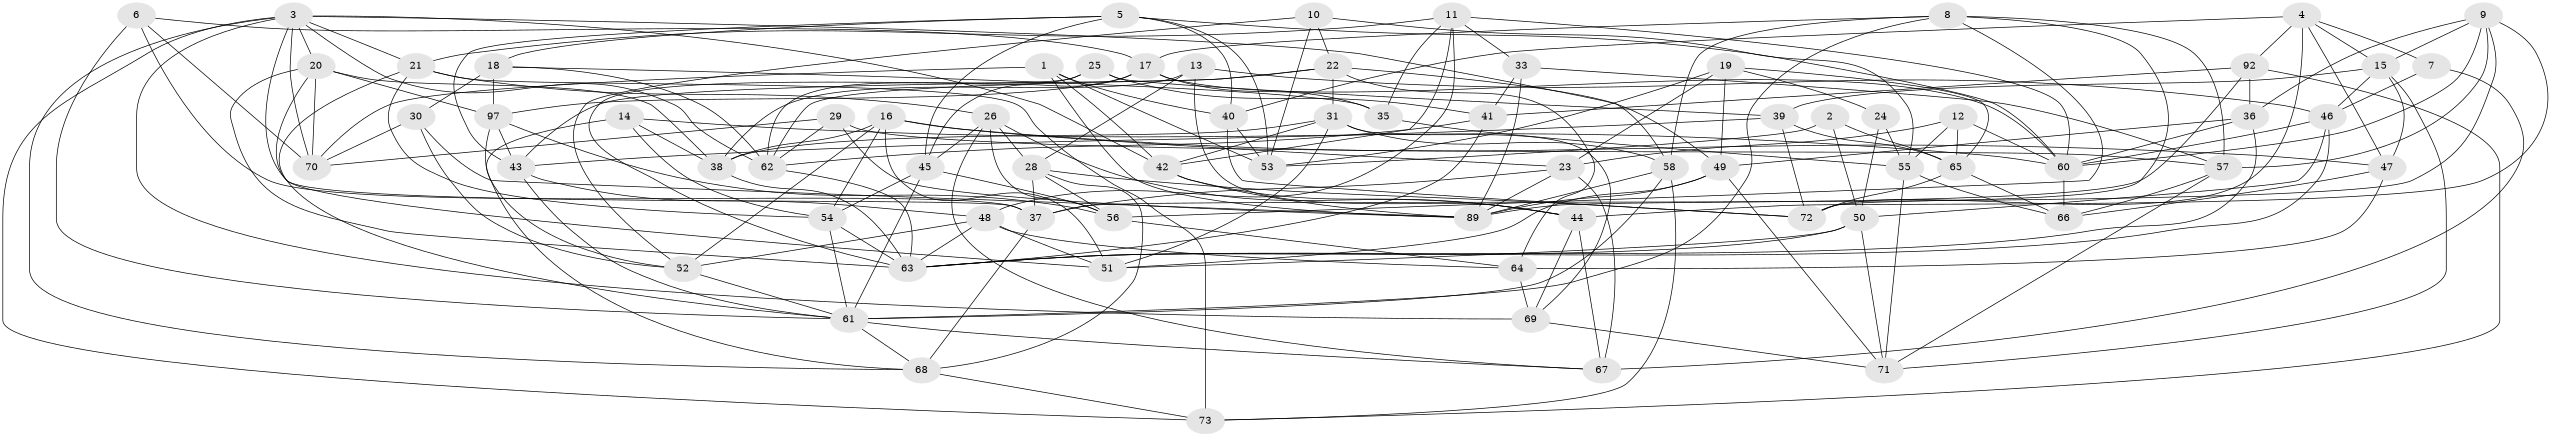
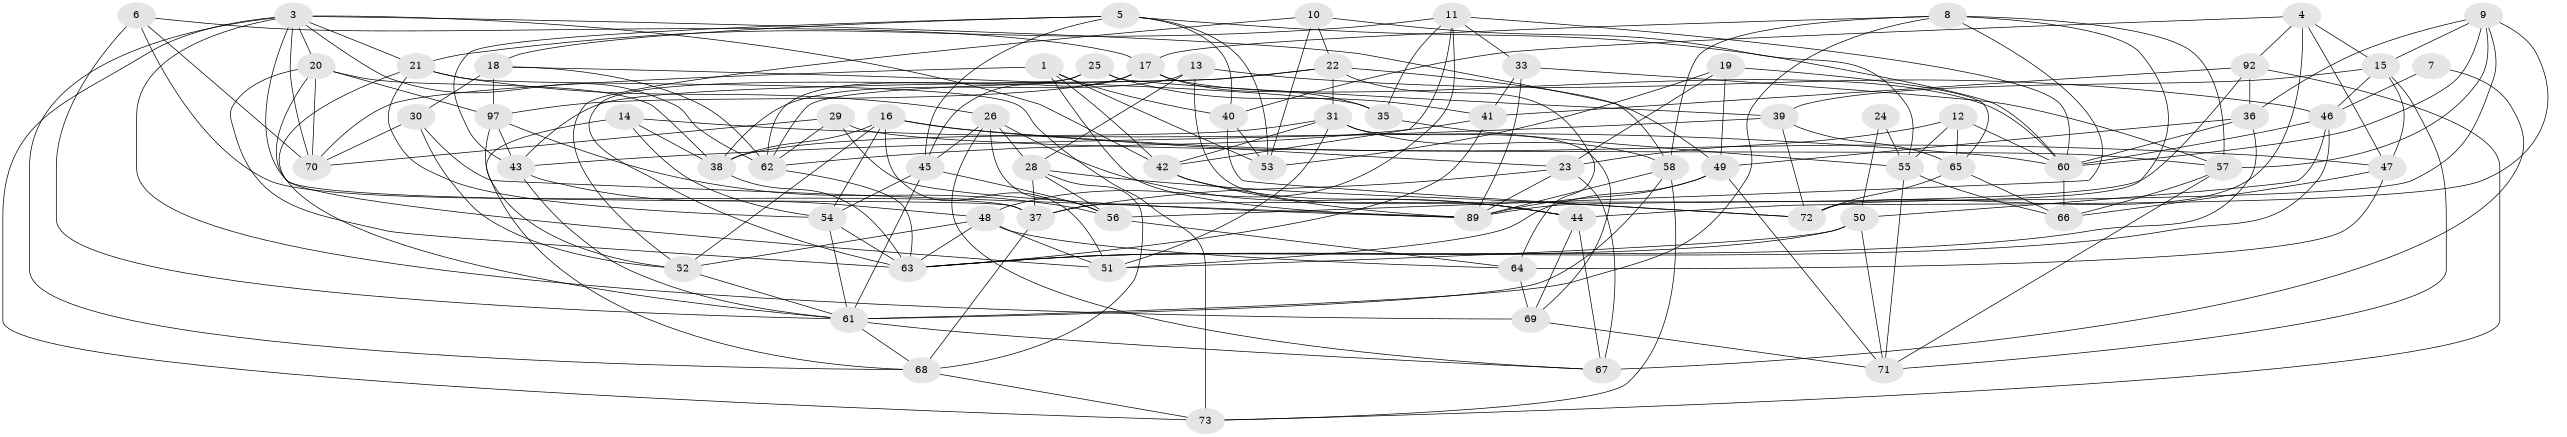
(2368, 39) -> none
(1805, 88) -> none
(1830, 117) -> none
